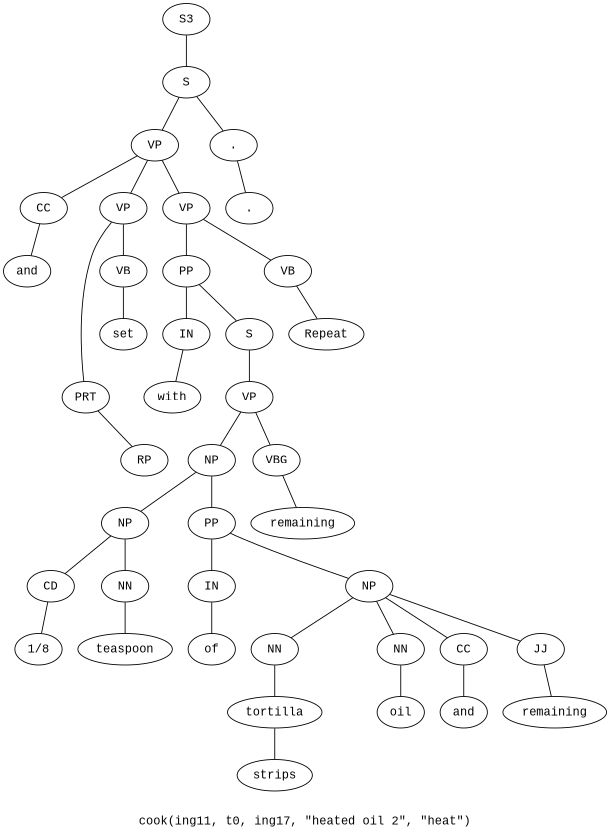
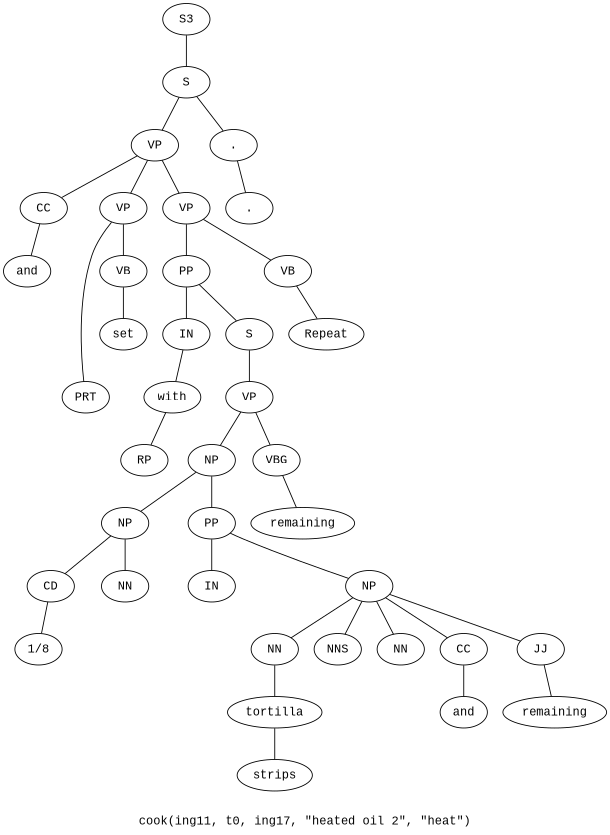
(115, 429) -> (158, 429)
(125, 649) -> none
(212, 649) -> none
none -> (338, 649)
(401, 712) -> none
